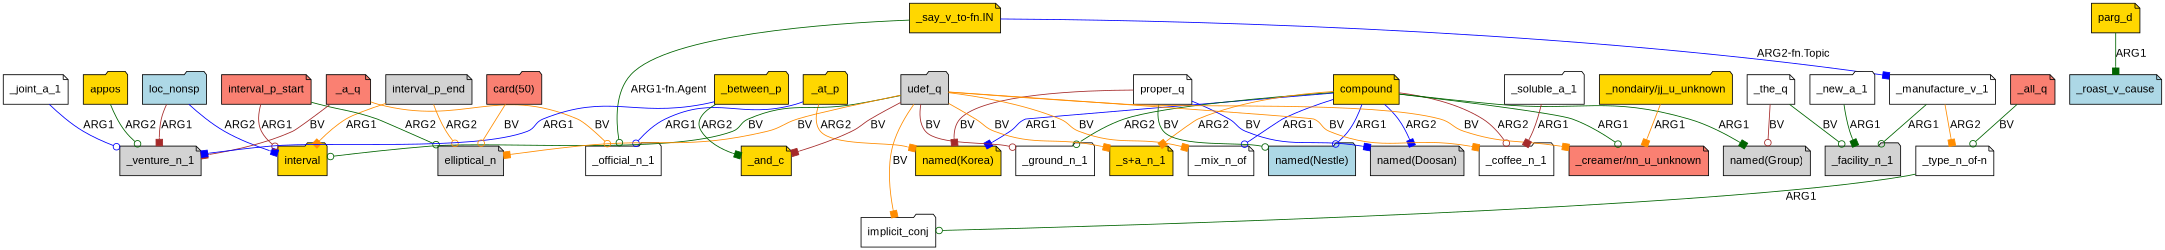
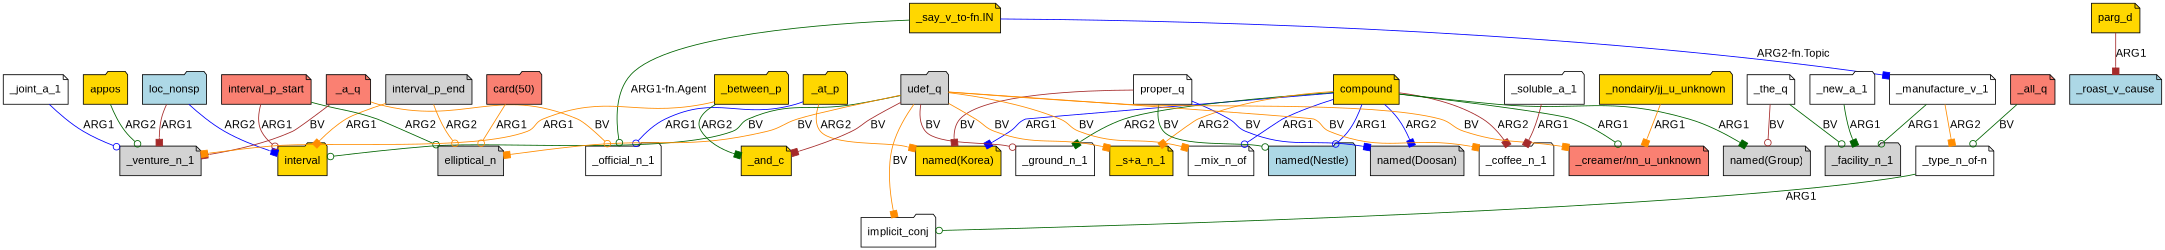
(2116, 50) -> (2116, 50)
(1457, 106) -> (1457, 106)
(1140, 115) -> (1140, 115)
(512, 125) -> (512, 125)
(491, 139) -> (491, 139)
